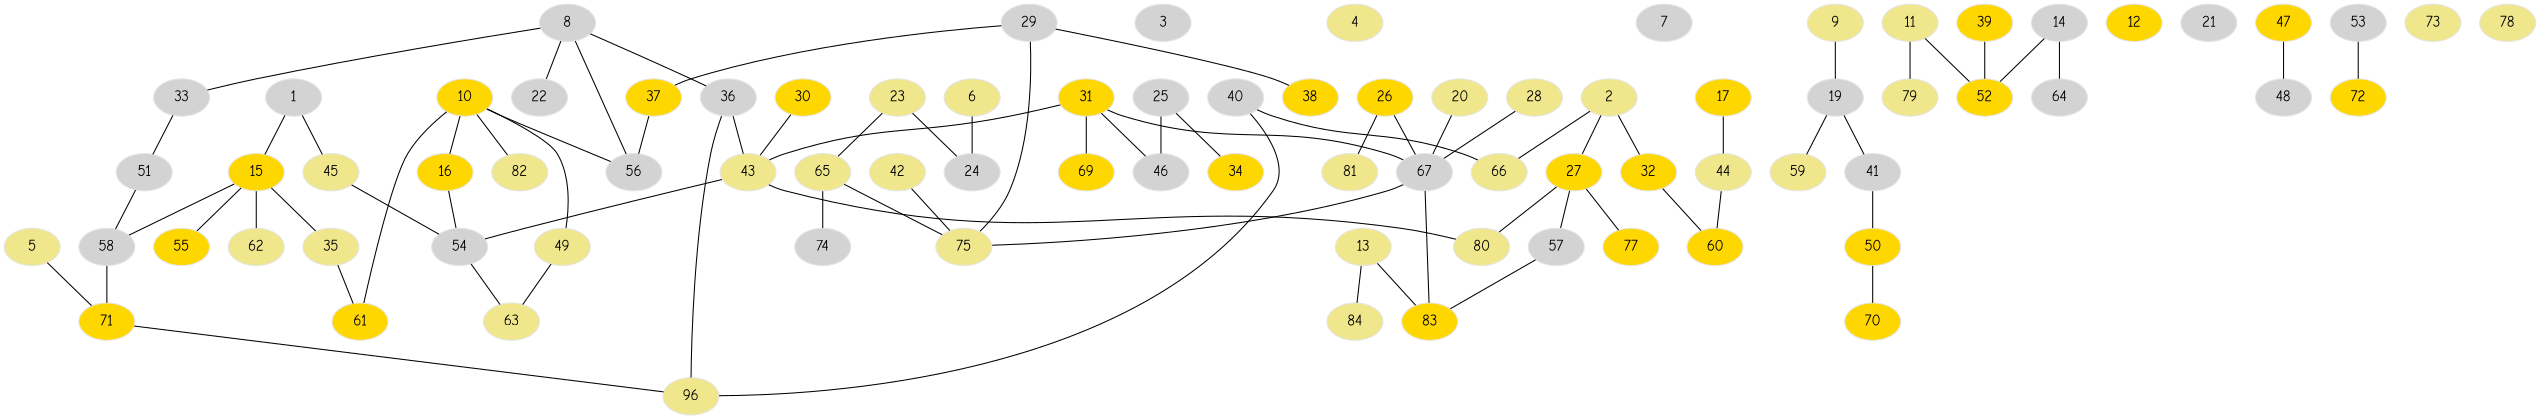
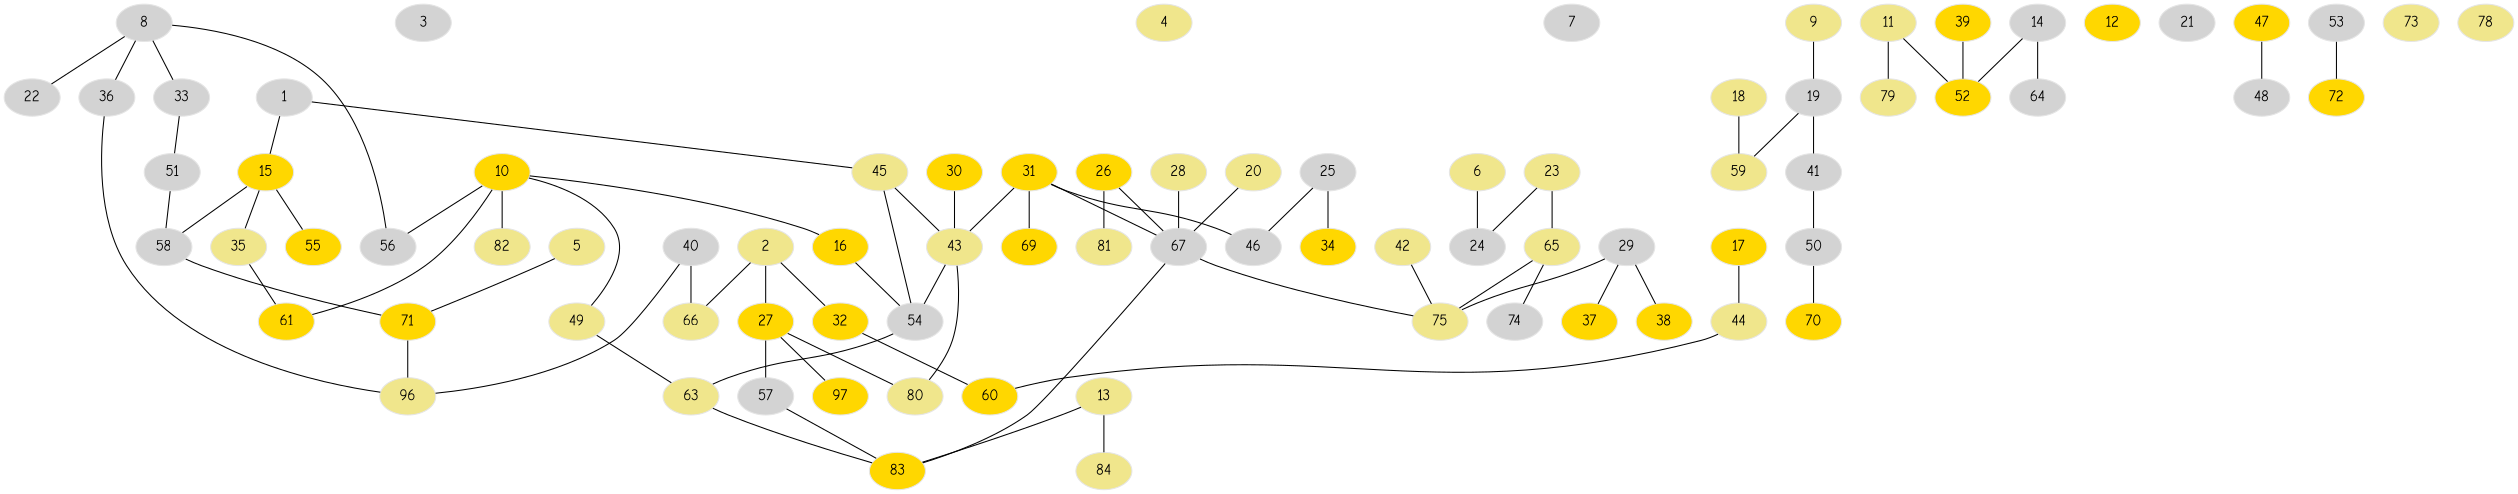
none -> (1739, 98)
(644, 135) -> none
(738, 135) -> (917, 209)
(256, 247) -> none
(1631, 247) -> (840, 396)
(1873, 247) -> (1814, 247)
none -> (792, 438)
